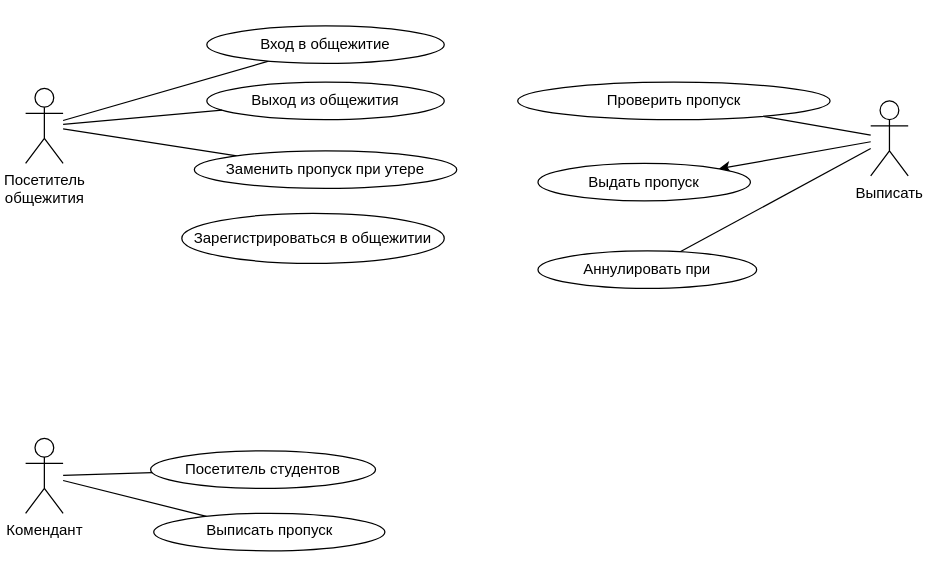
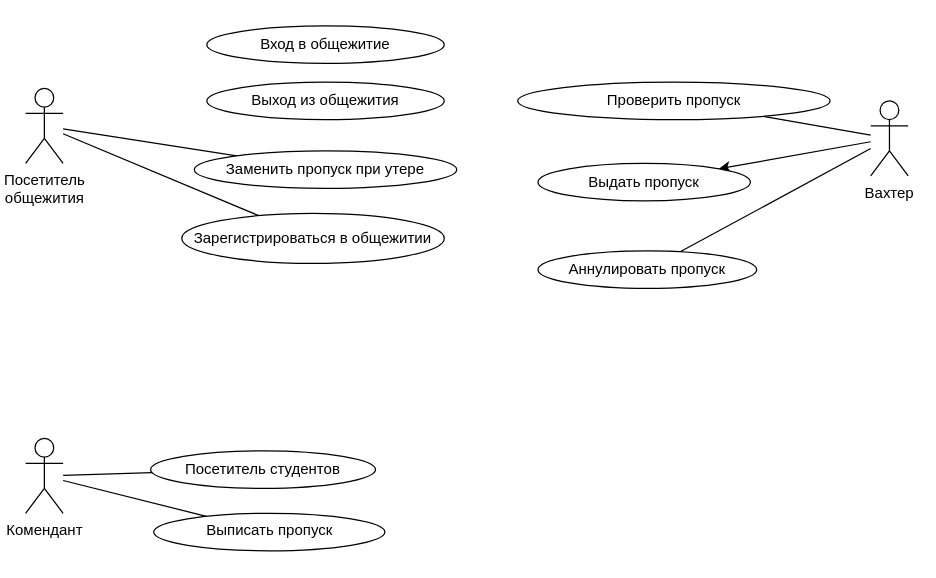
(164, 91) -> none
(142, 117) -> none
none -> (161, 174)
(890, 193) -> (890, 193)
(648, 269) -> (648, 269)
